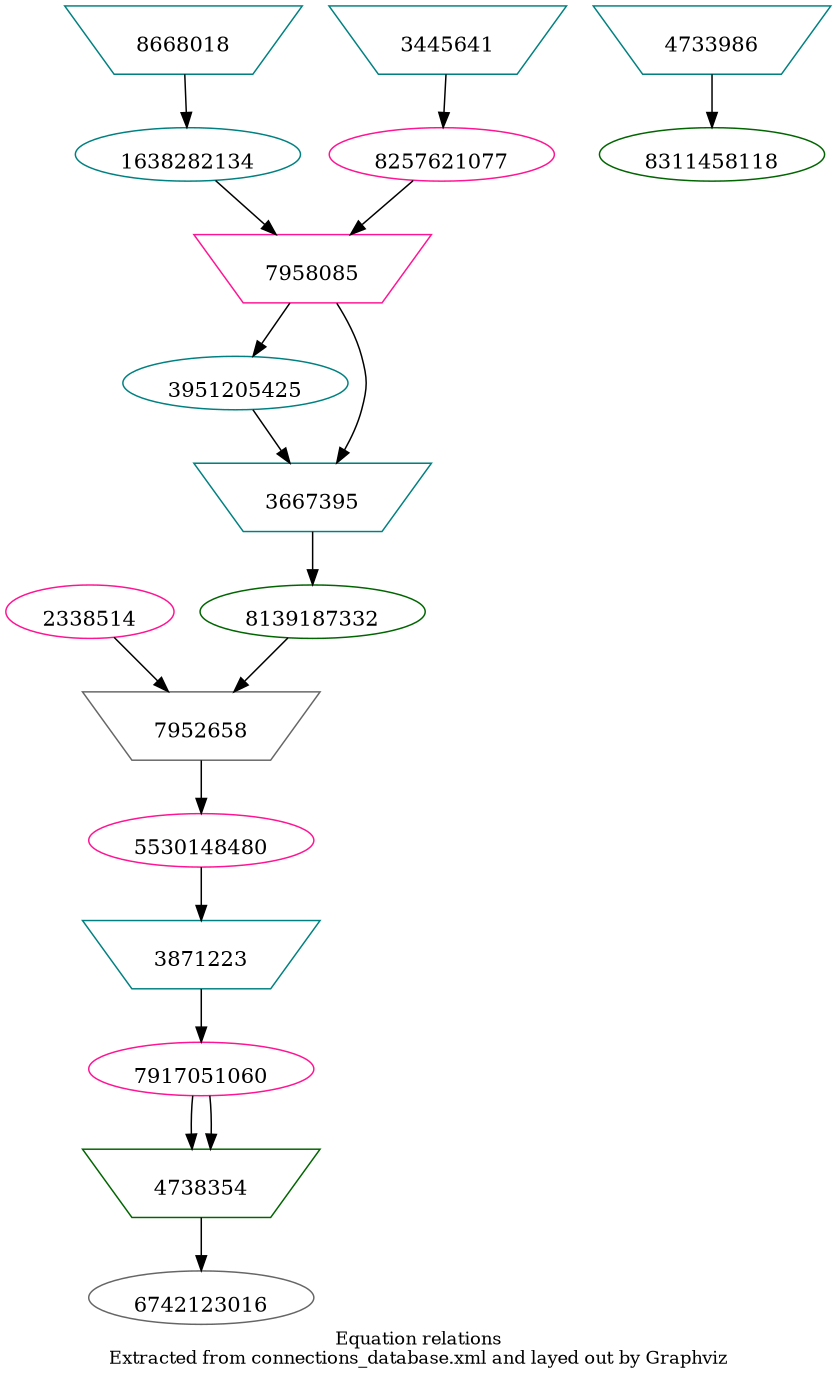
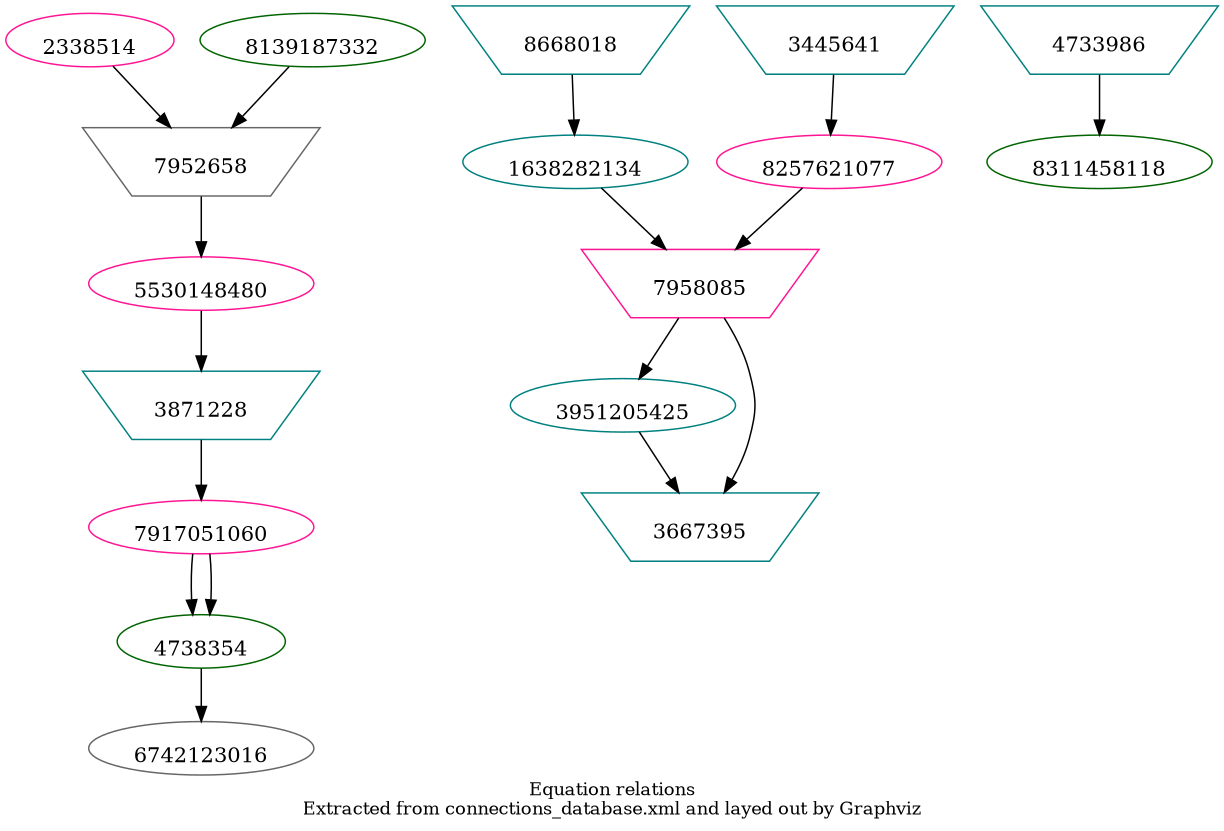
(313, 551) -> none
(201, 955) -> (201, 405)
(201, 1183) -> (201, 641)
